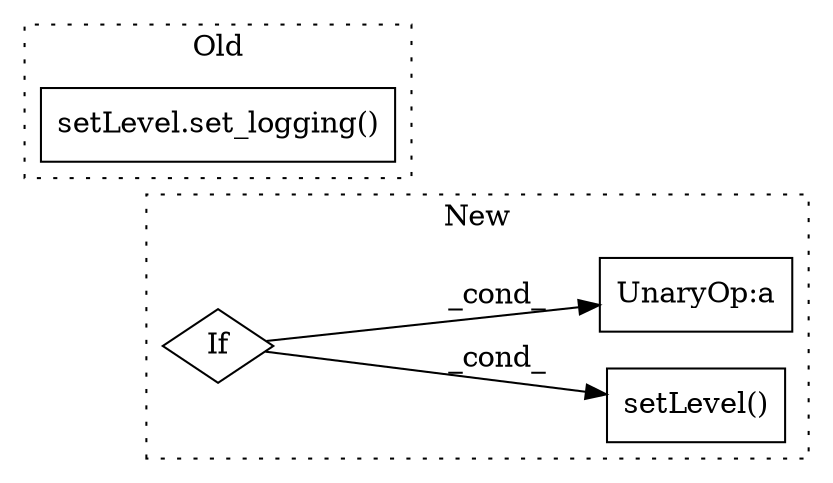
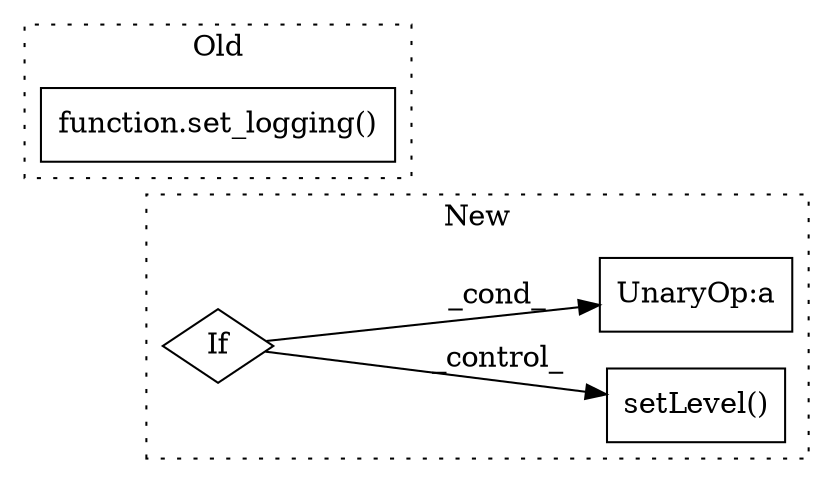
(218, 125) -> (218, 125)
(497, 359) -> (497, 359)
